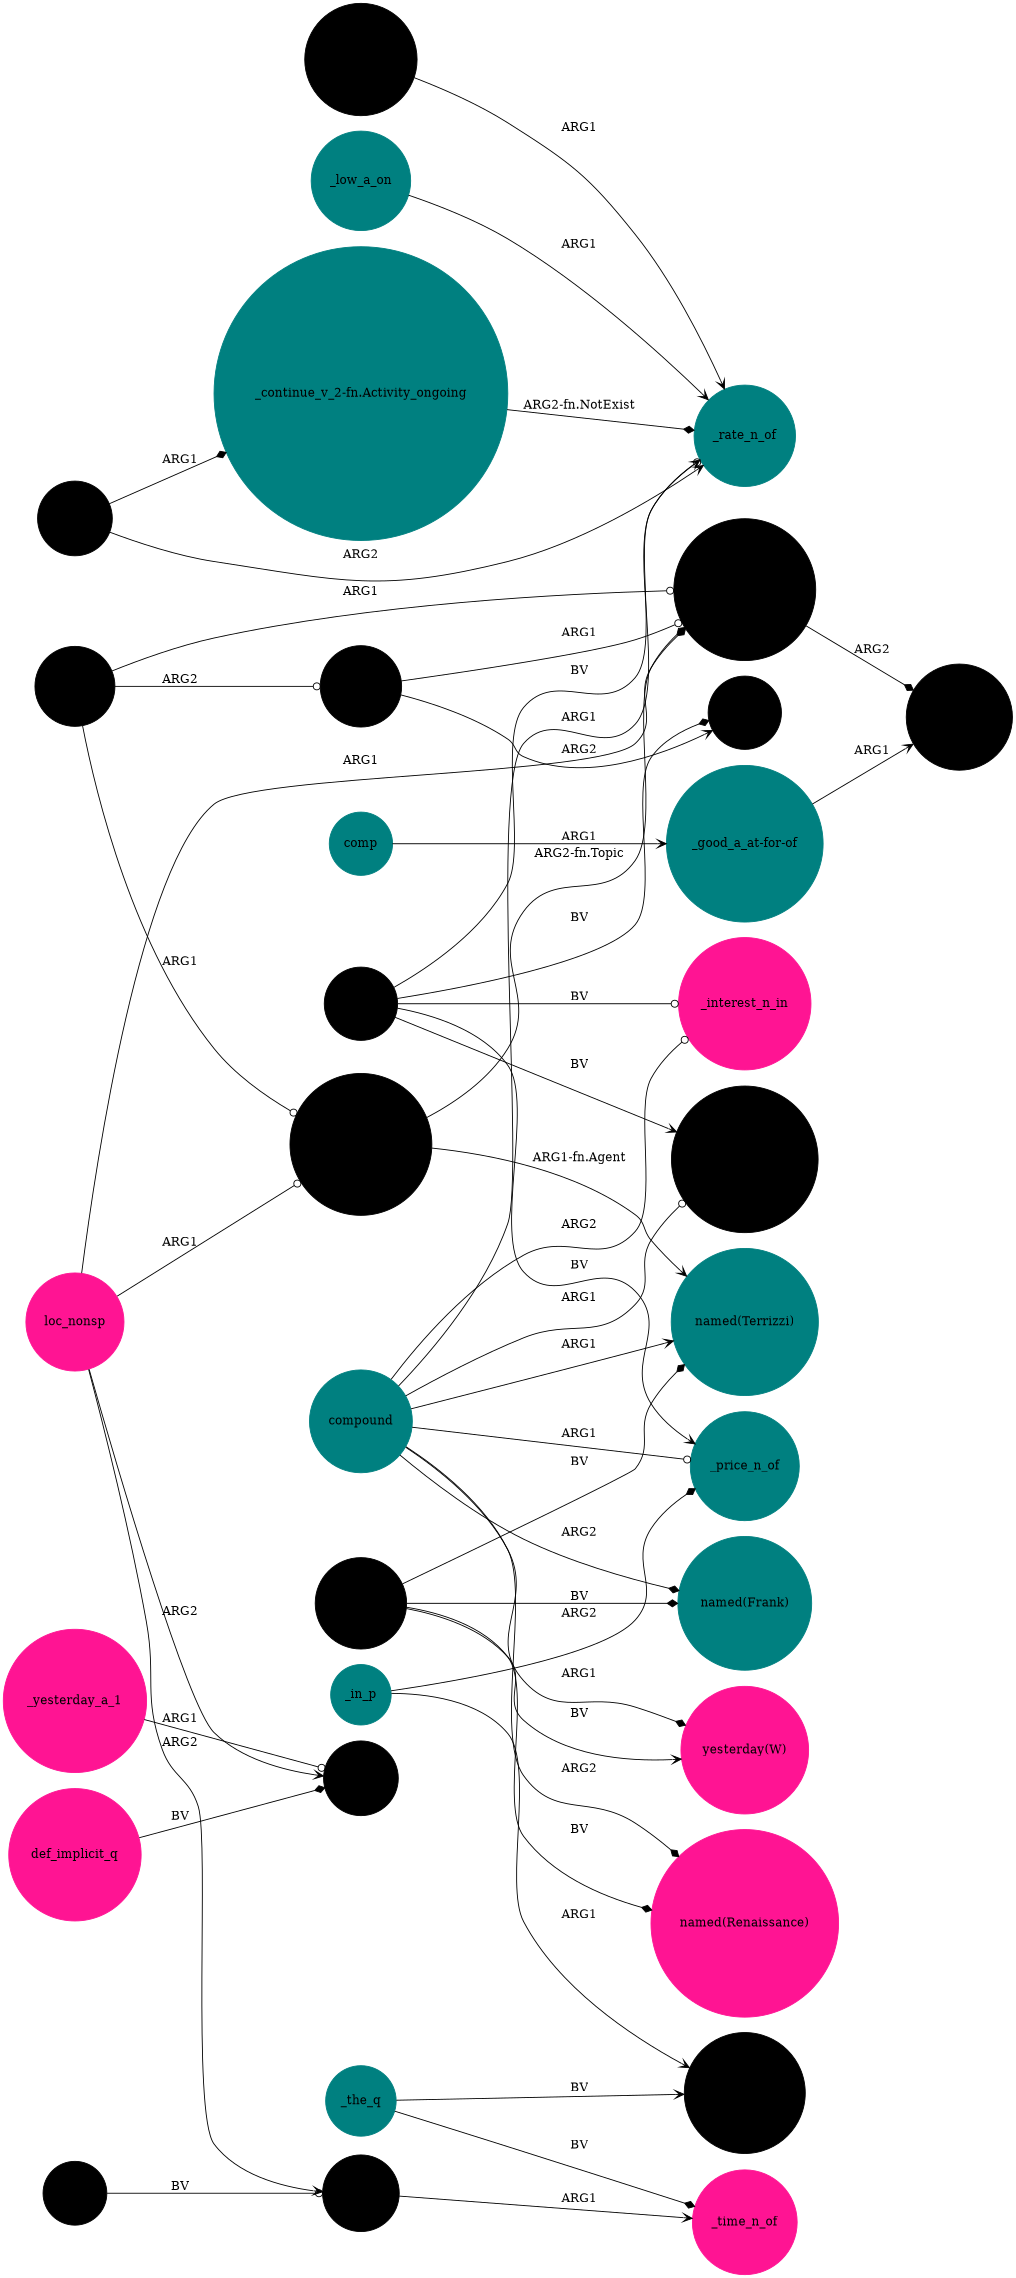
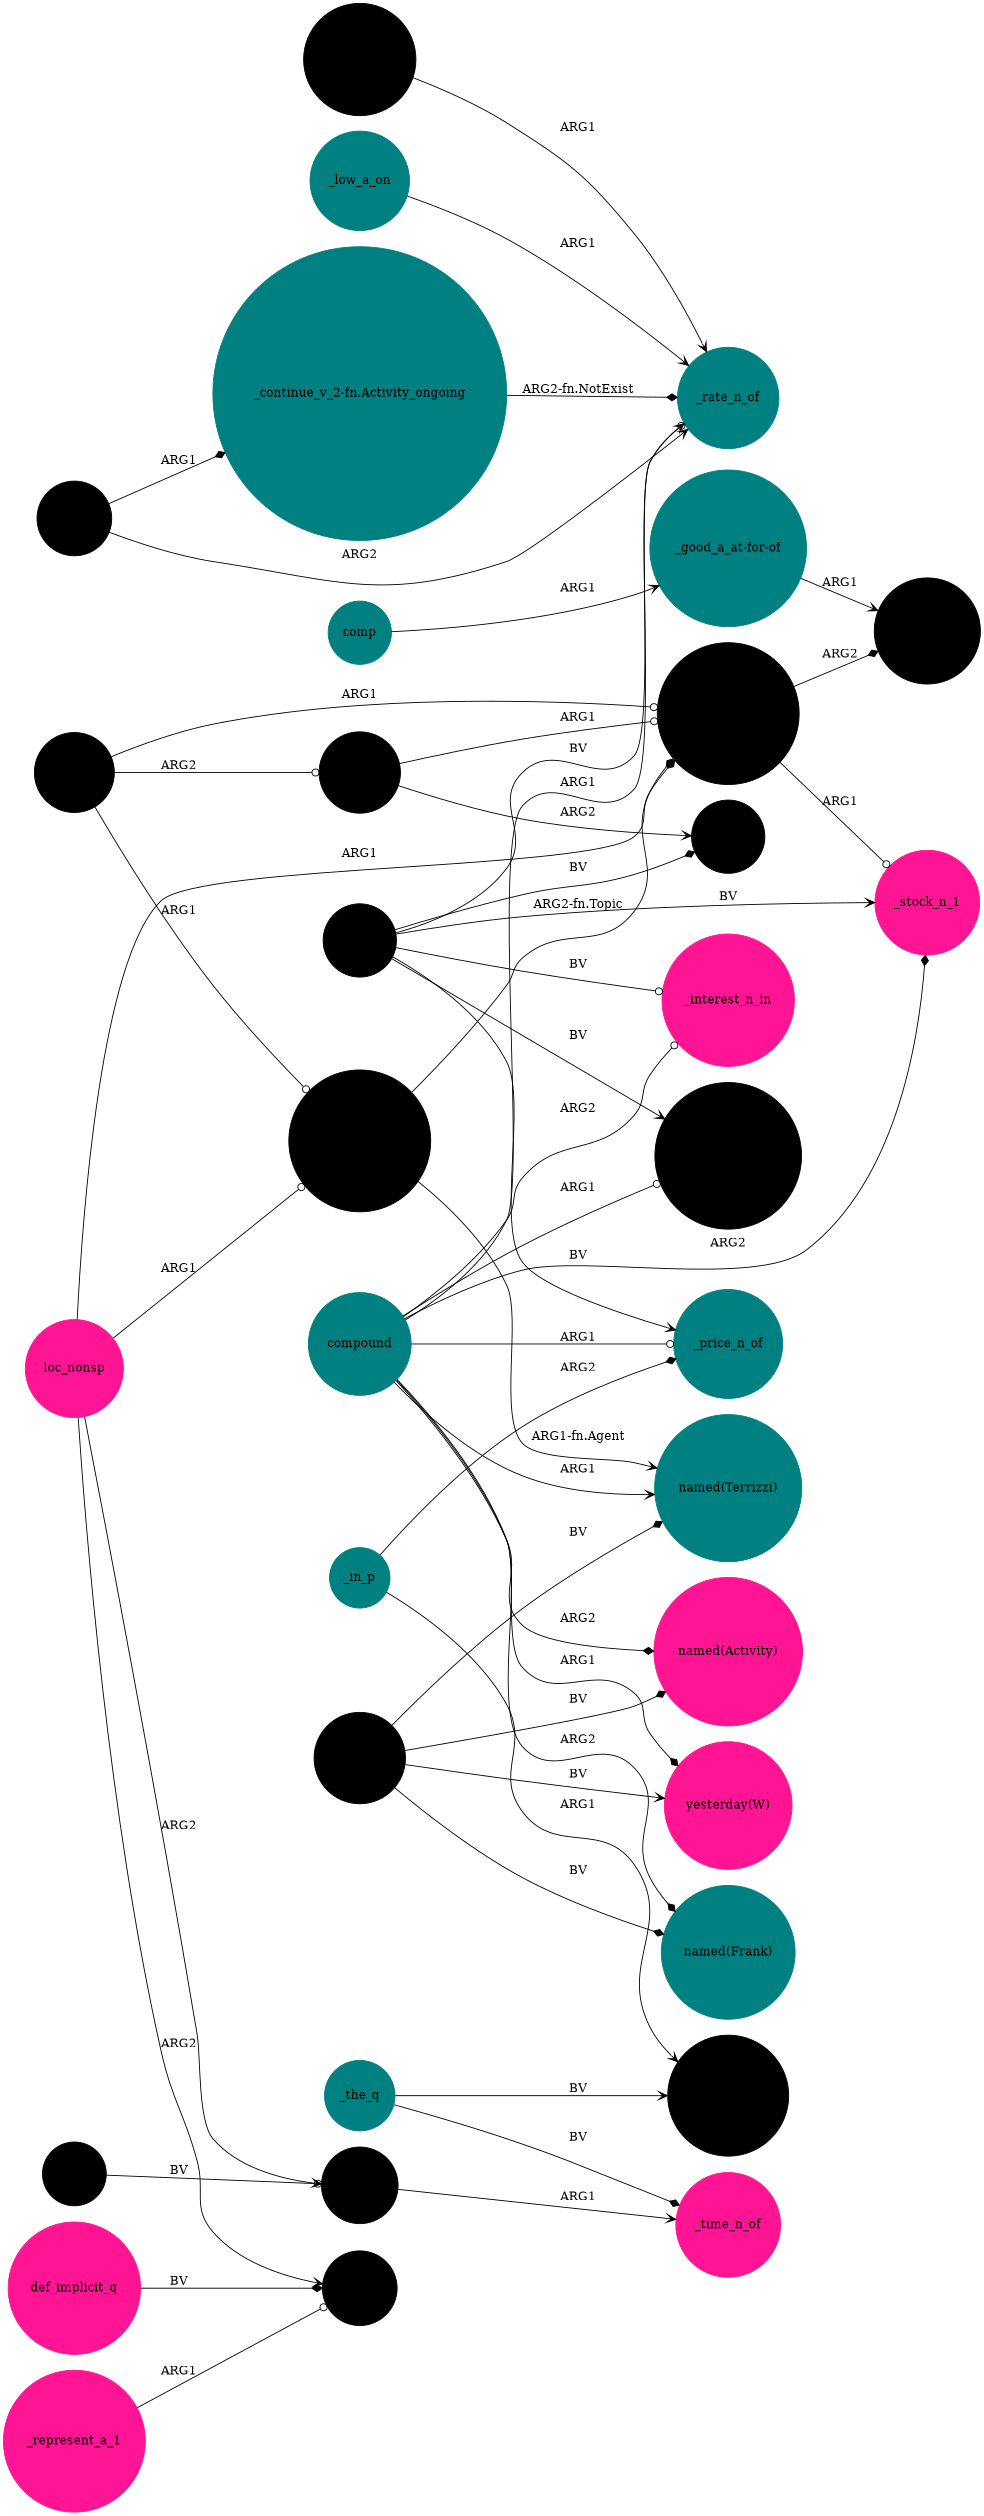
none -> (927, 903)
(75, 1701) -> (74, 2441)
(745, 1923) -> (728, 1652)
